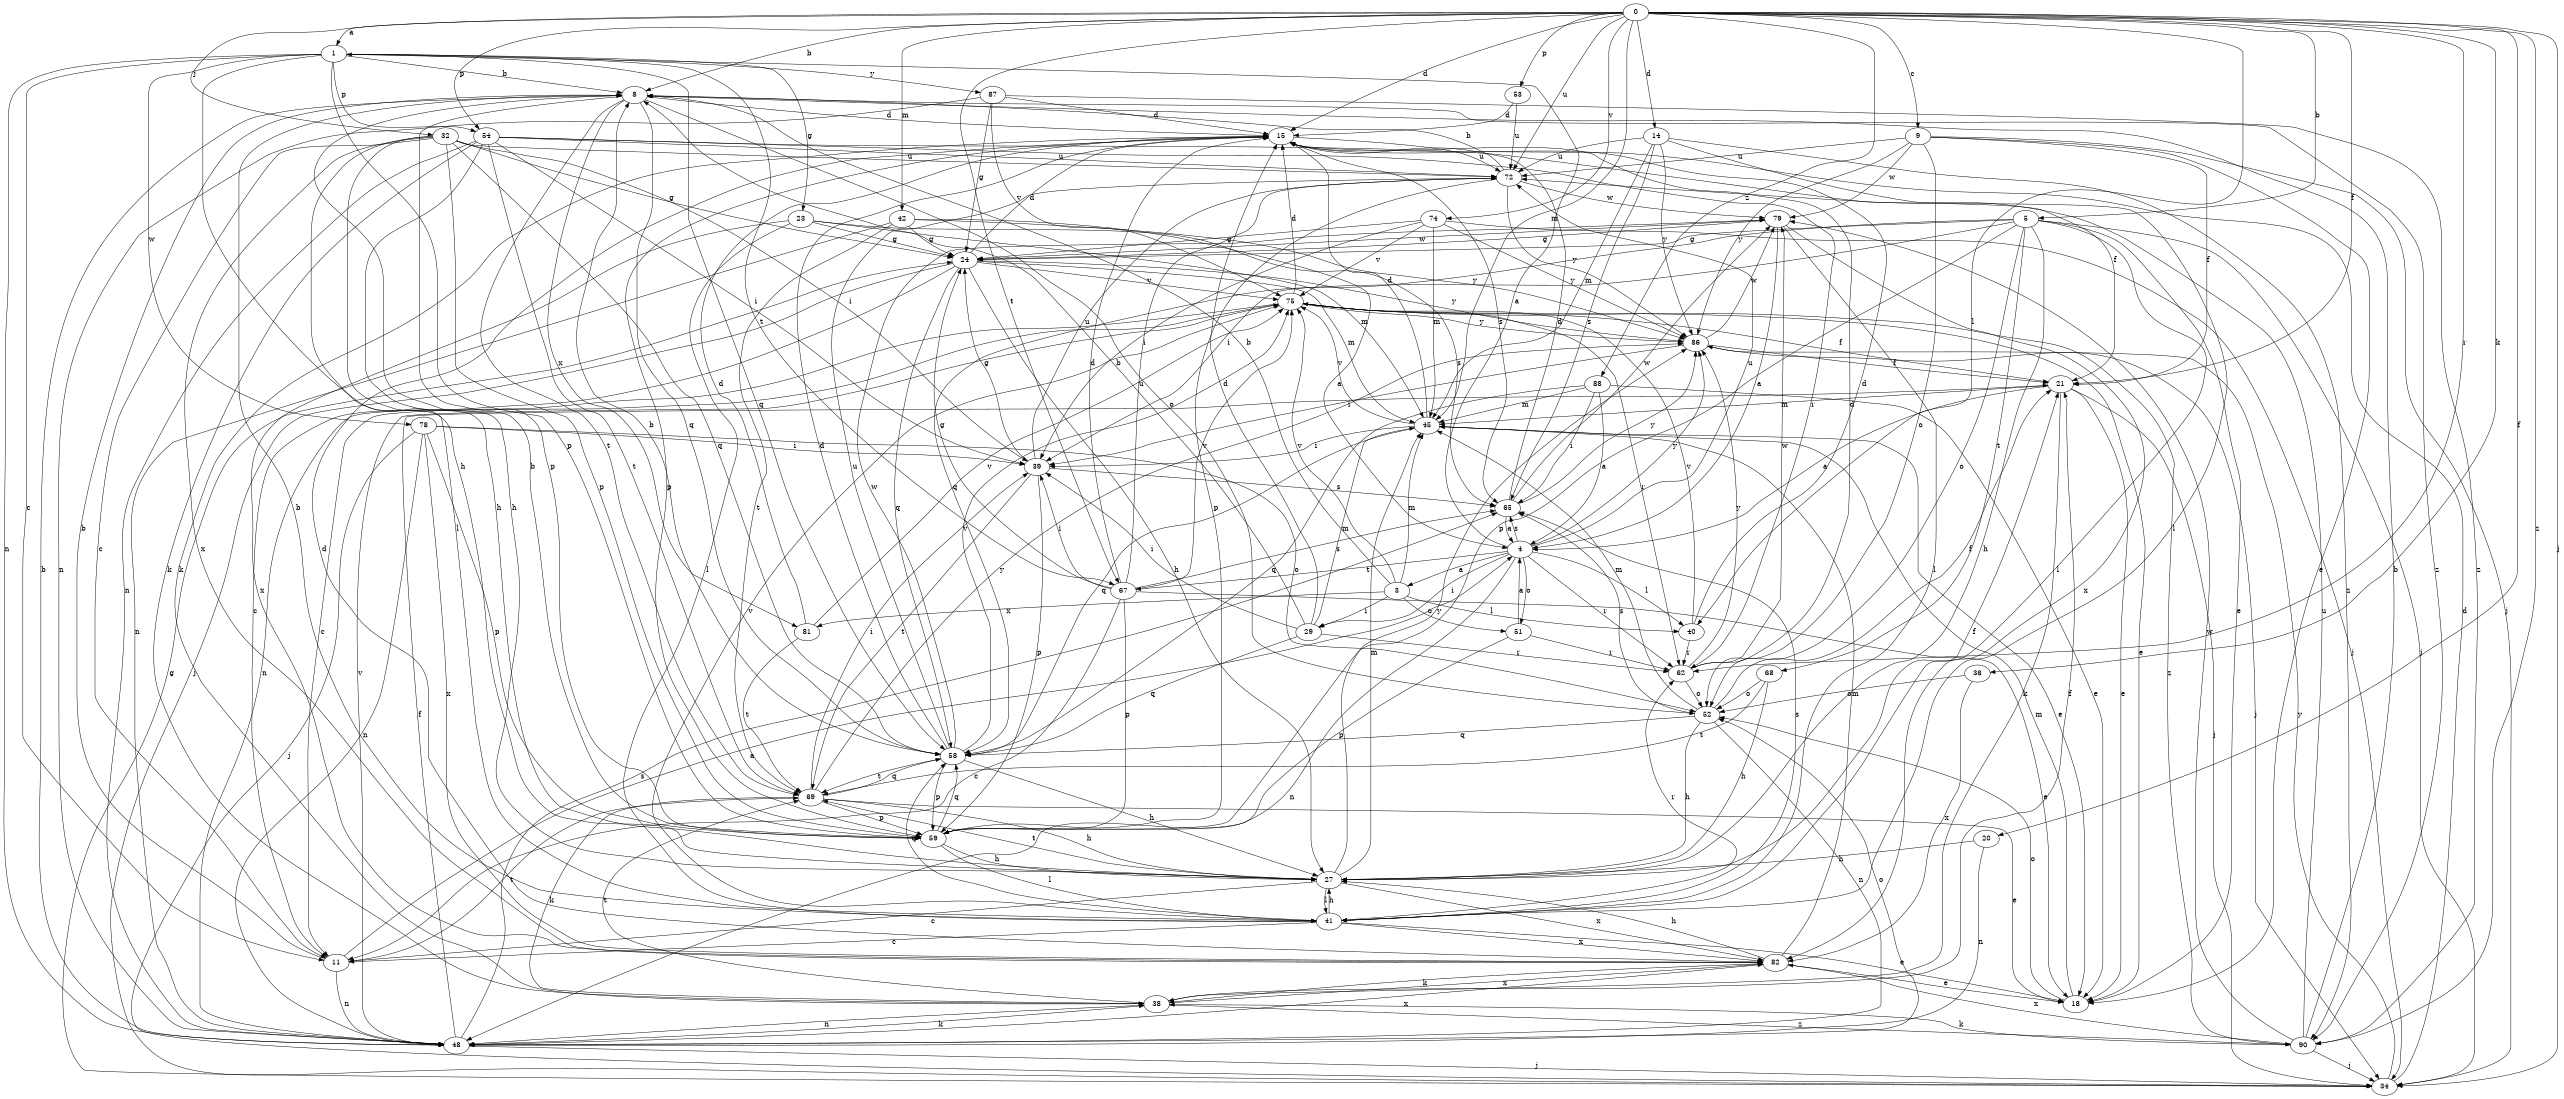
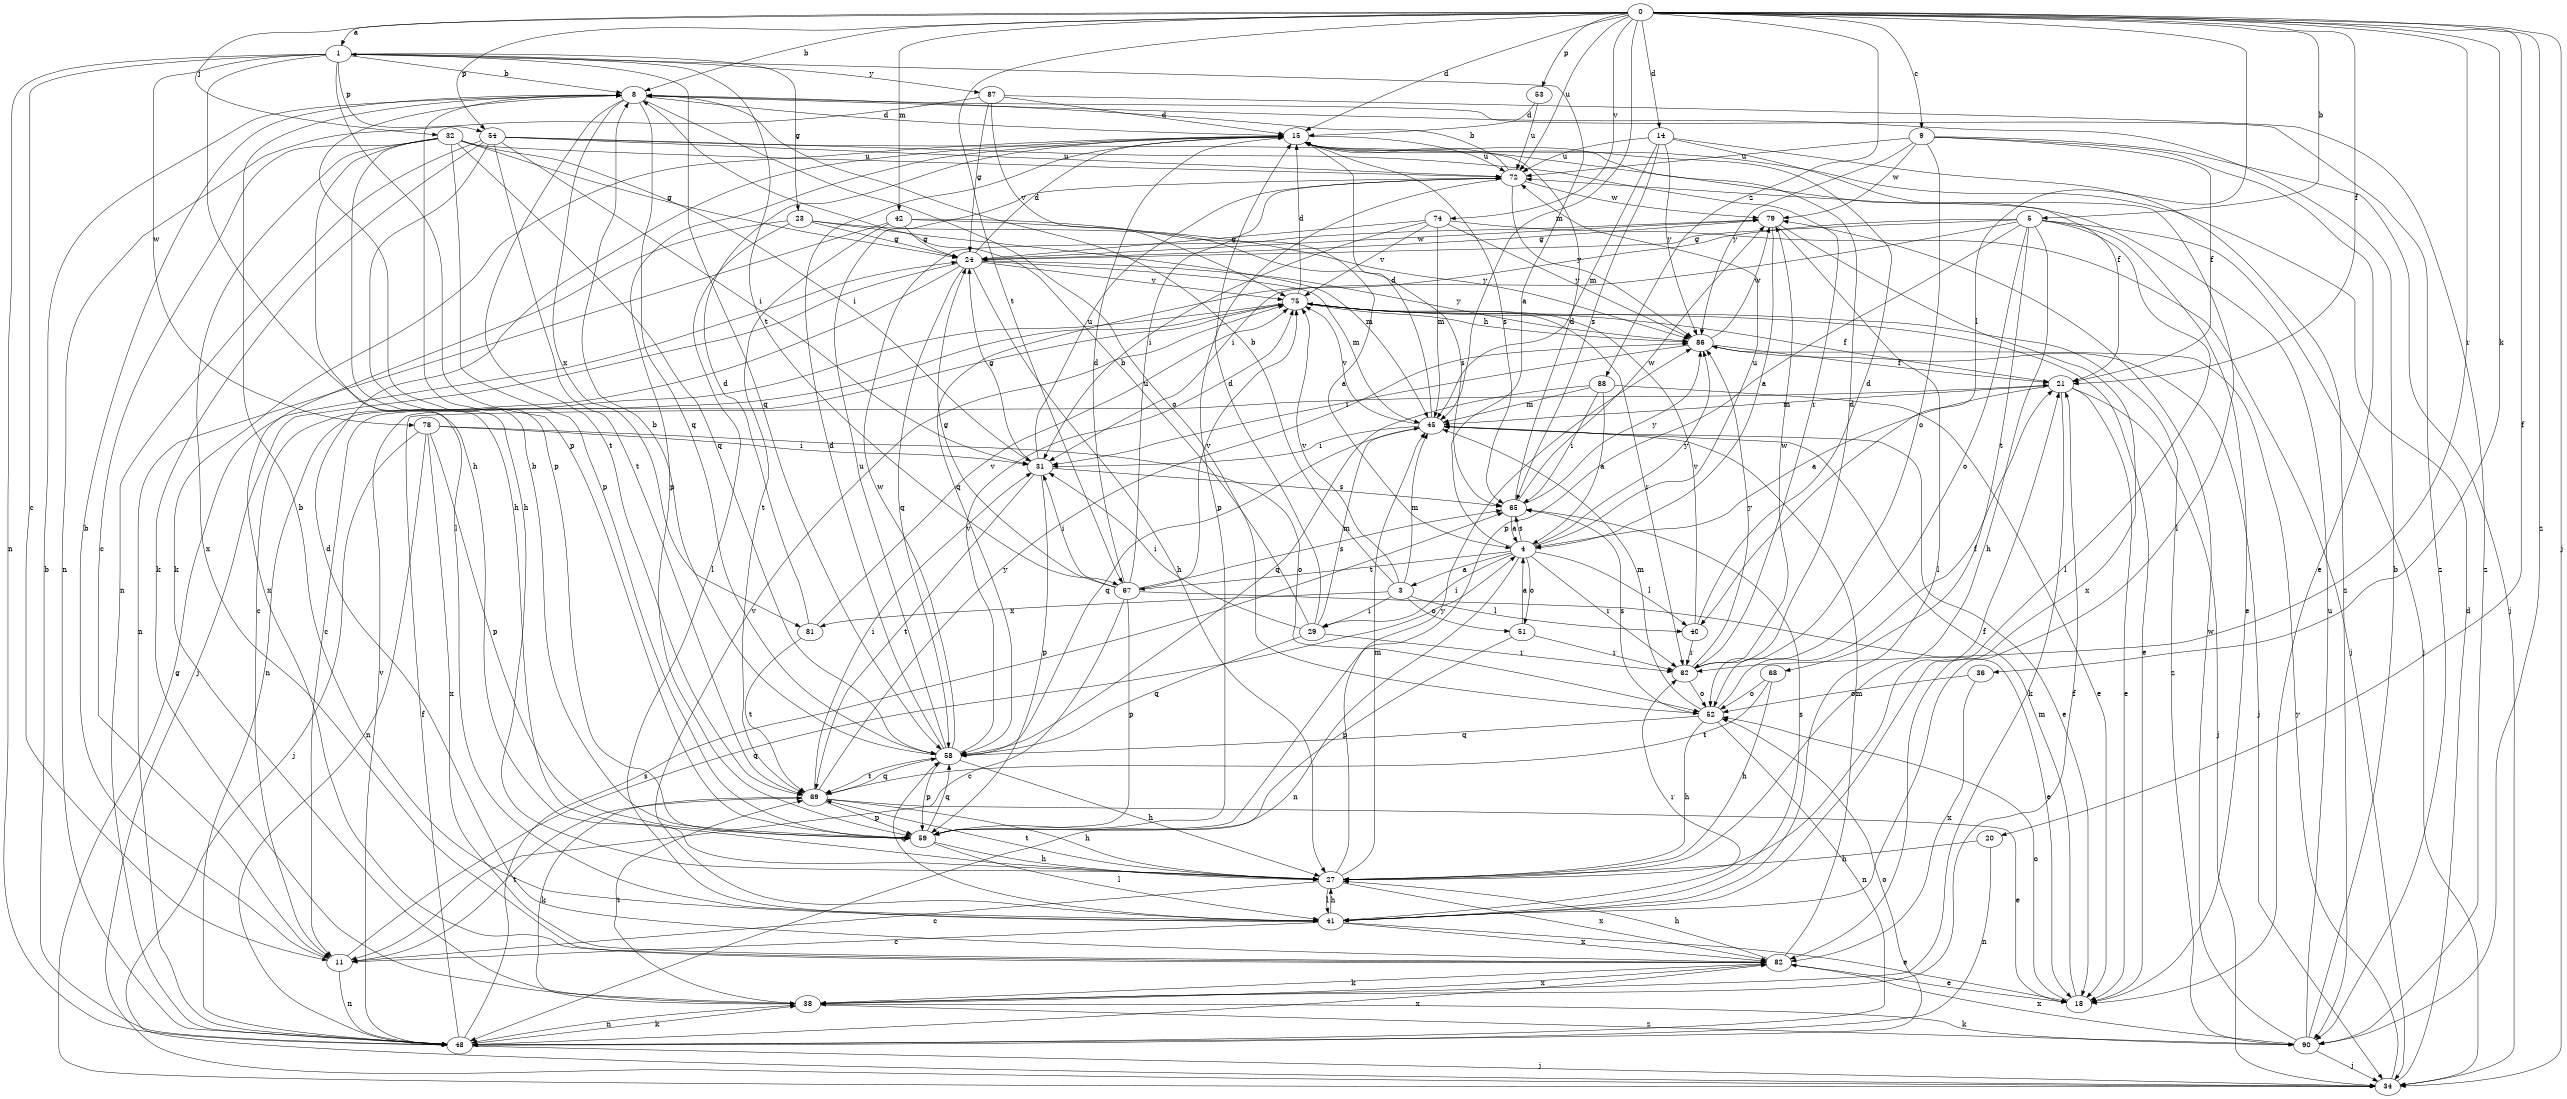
(1482, 322) -> (1486, 322)
(1037, 467) -> (1040, 467)
(752, 756) -> (756, 756)
